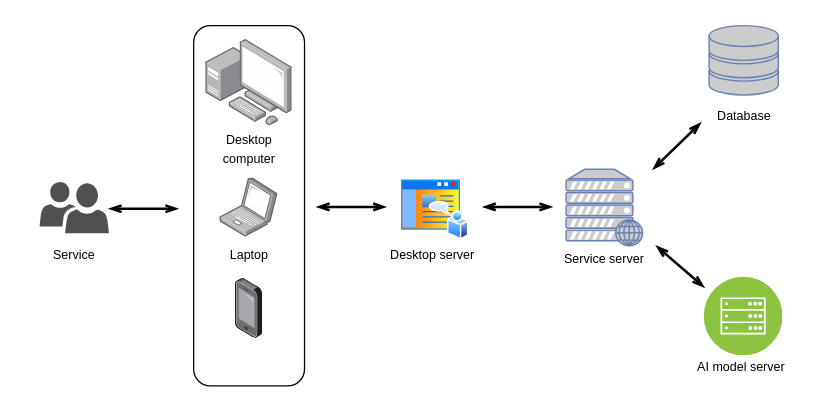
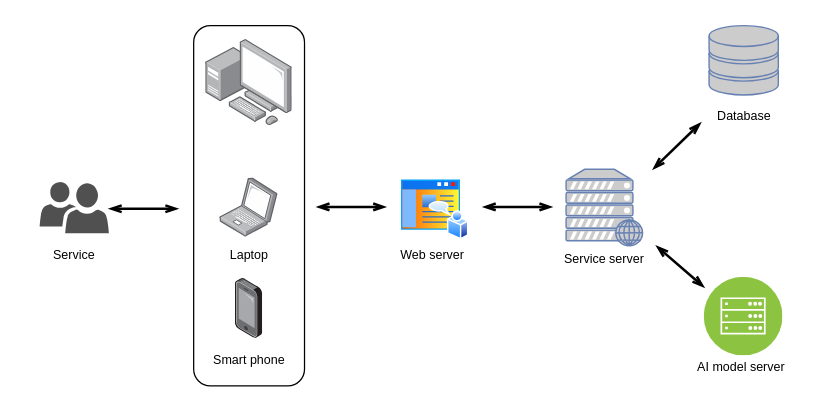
(249, 149) -> none
(434, 254) -> (434, 254)
none -> (249, 359)
